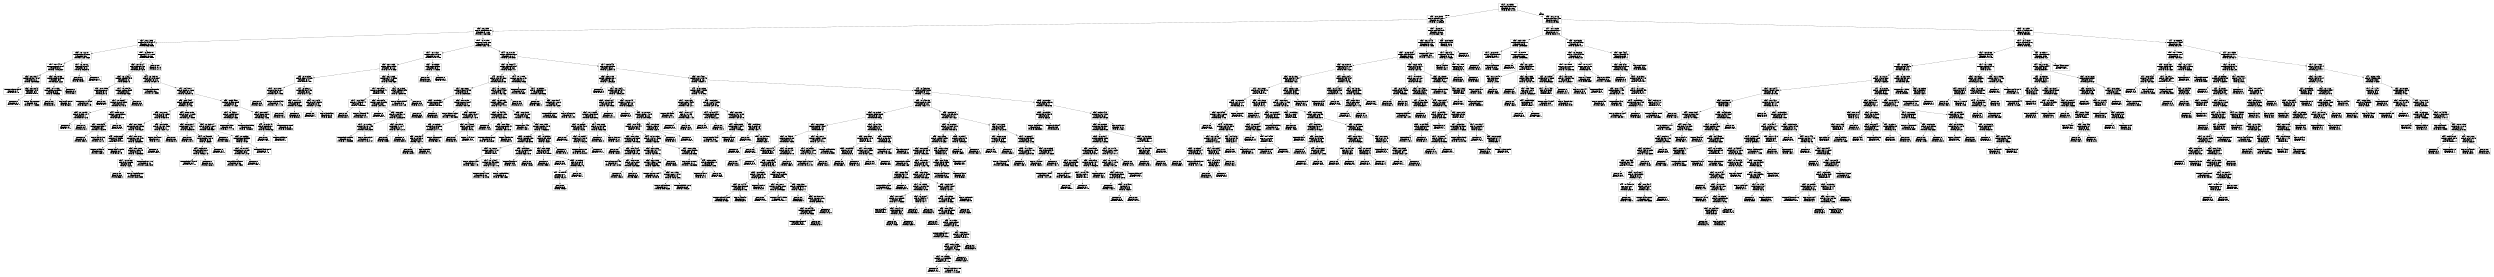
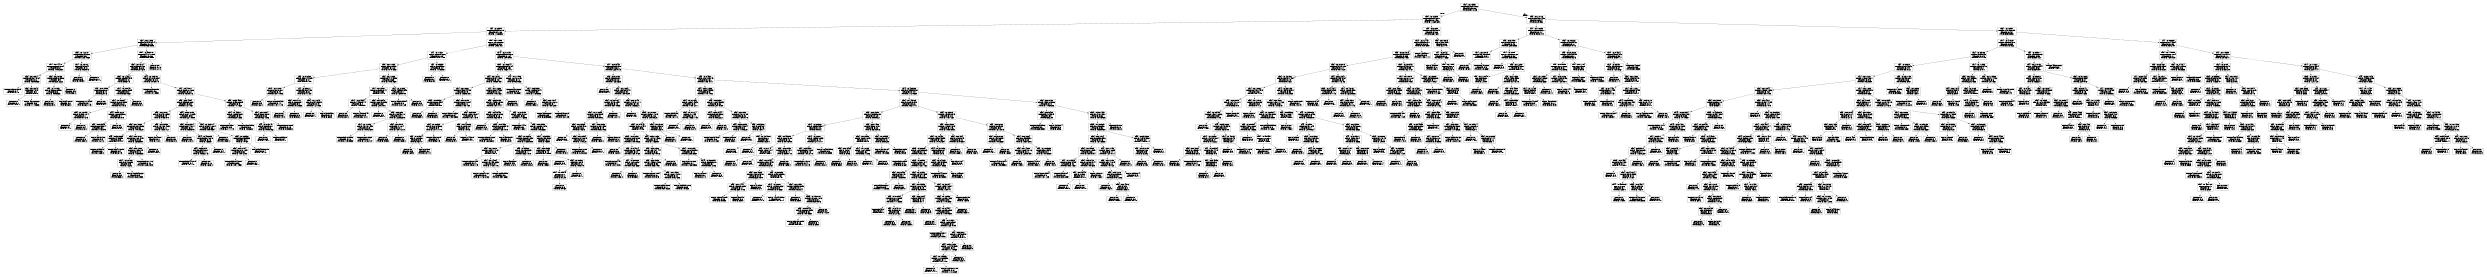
(1476, 91) -> none
